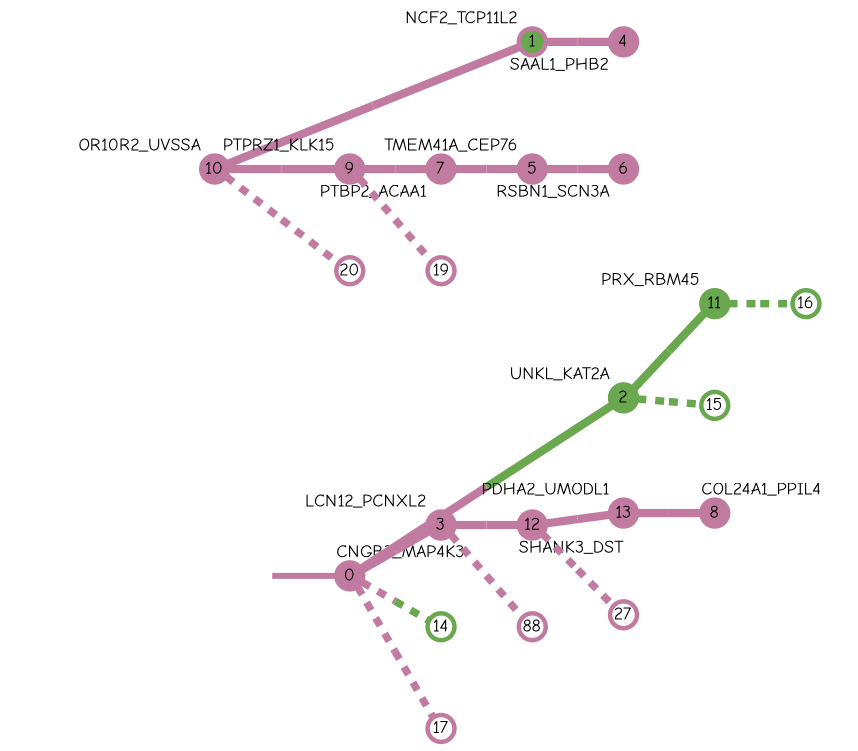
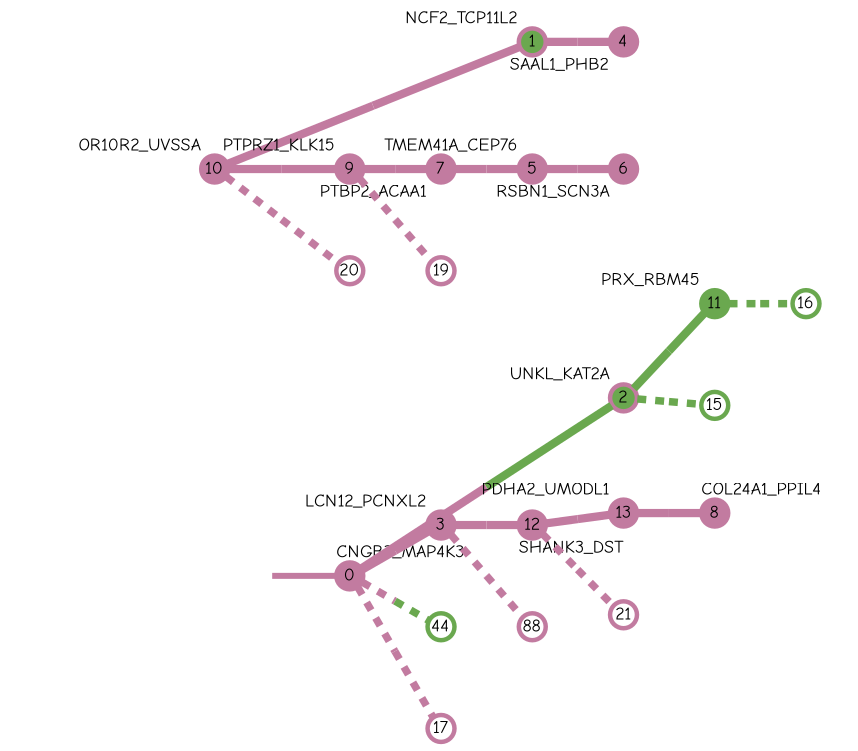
(624, 398) -> (624, 398)
(624, 615) -> (624, 615)
(441, 627) -> (441, 627)
